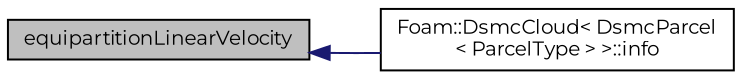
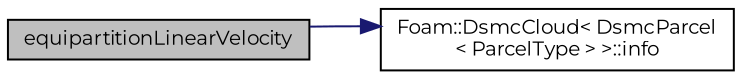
(355, 53) -> (335, 26)
